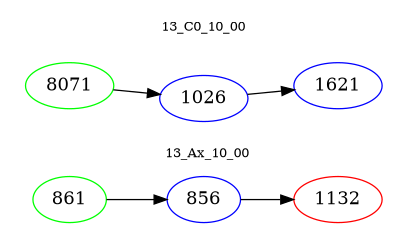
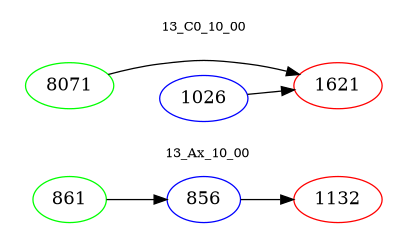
(338, 86) -> (338, 86)
(130, 91) -> (197, 61)
